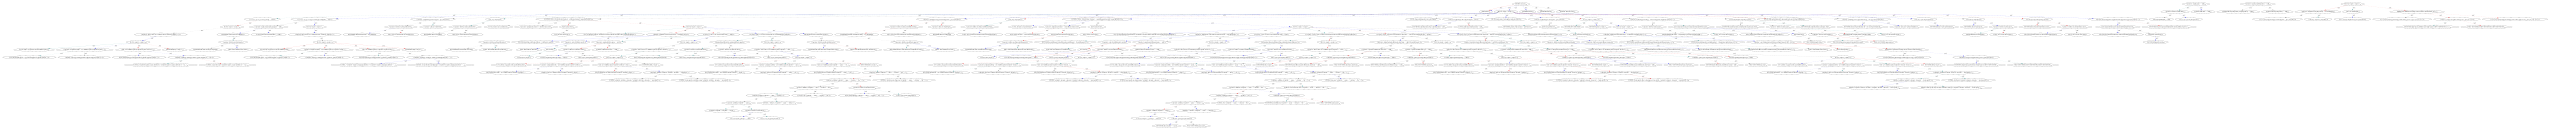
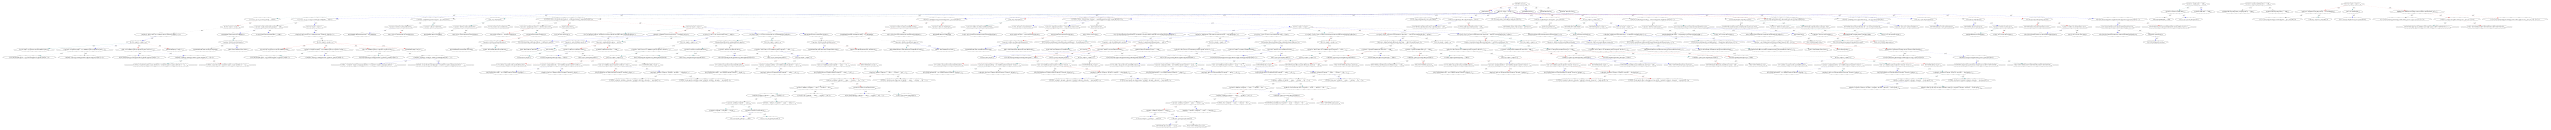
none -> (503, 35)
none -> (536, 35)
none -> (1091, 65)
